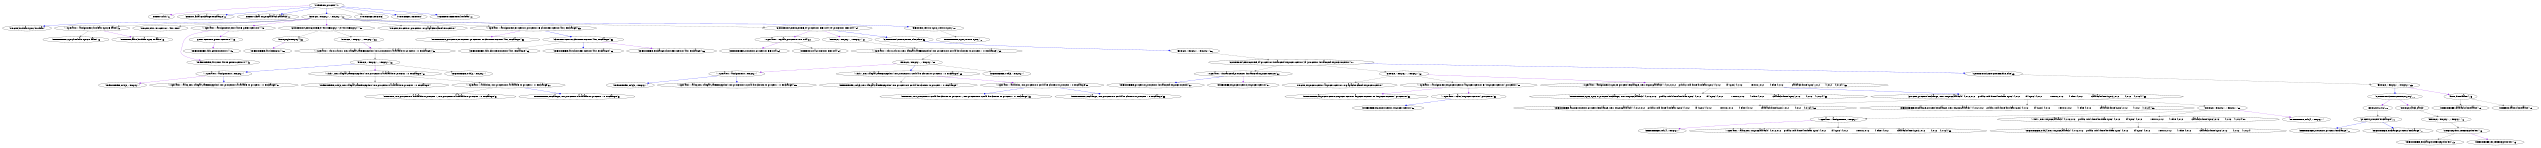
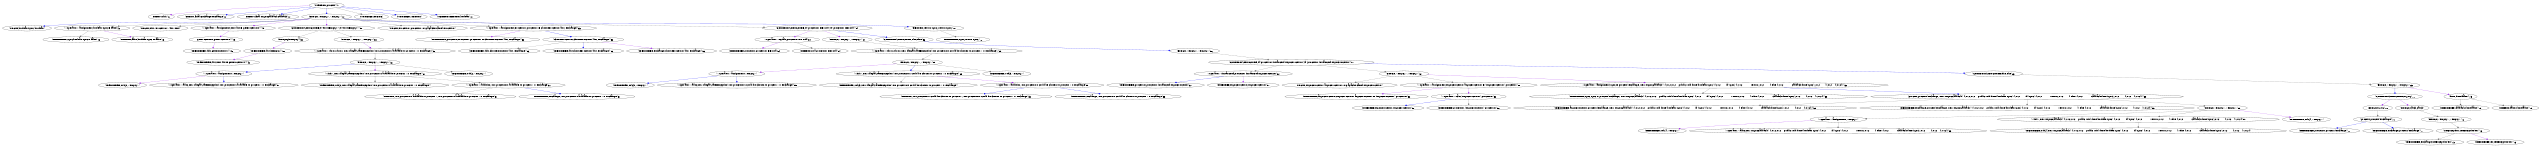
(183, 42) -> (246, 56)
none -> (1469, 108)
